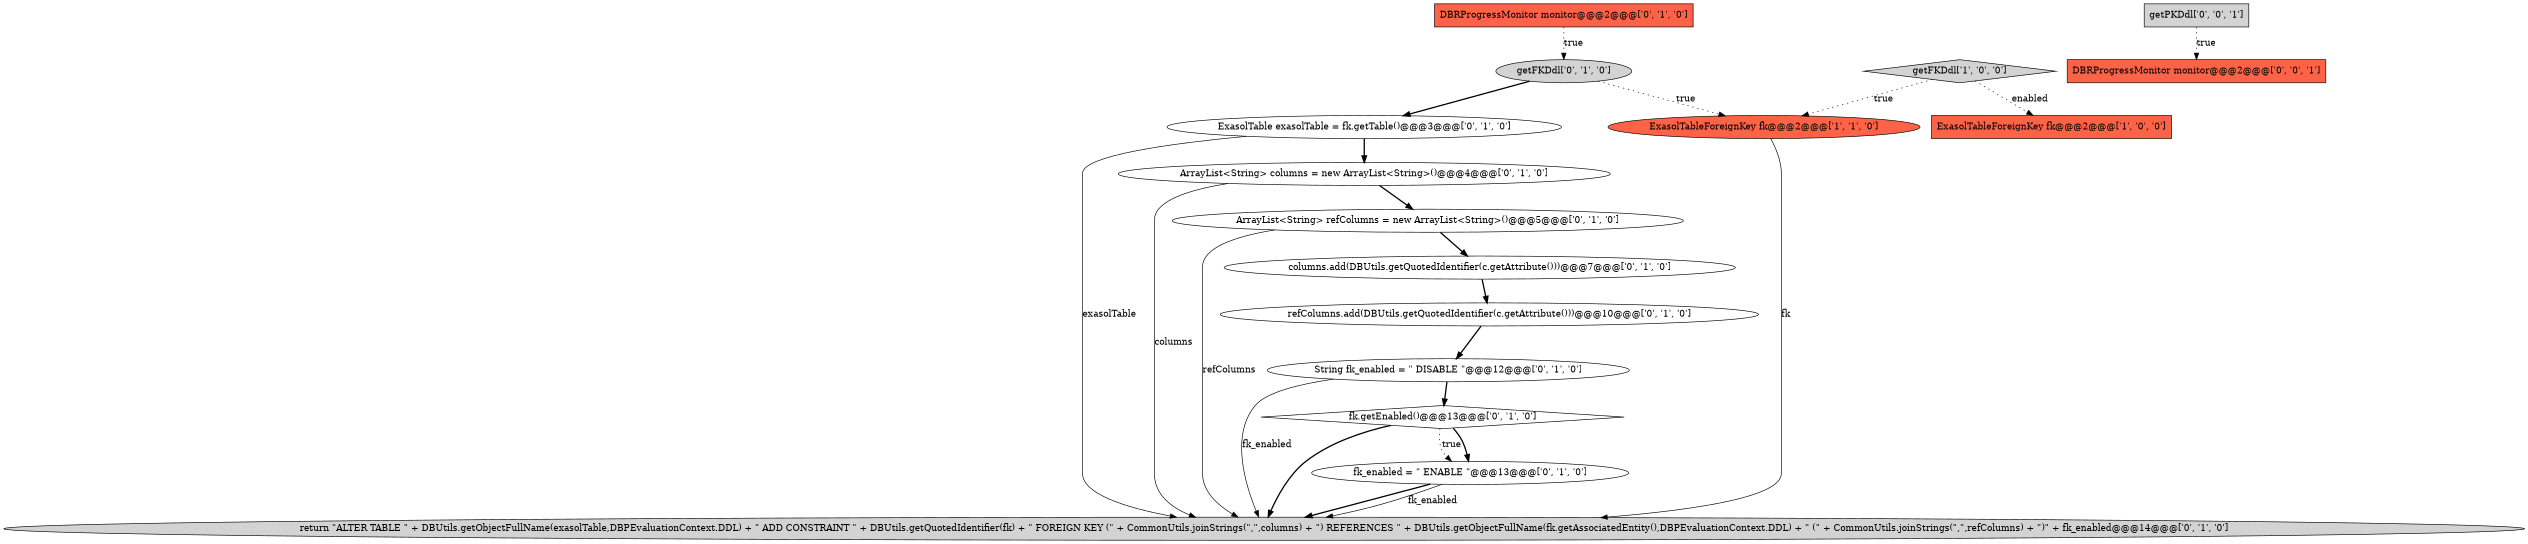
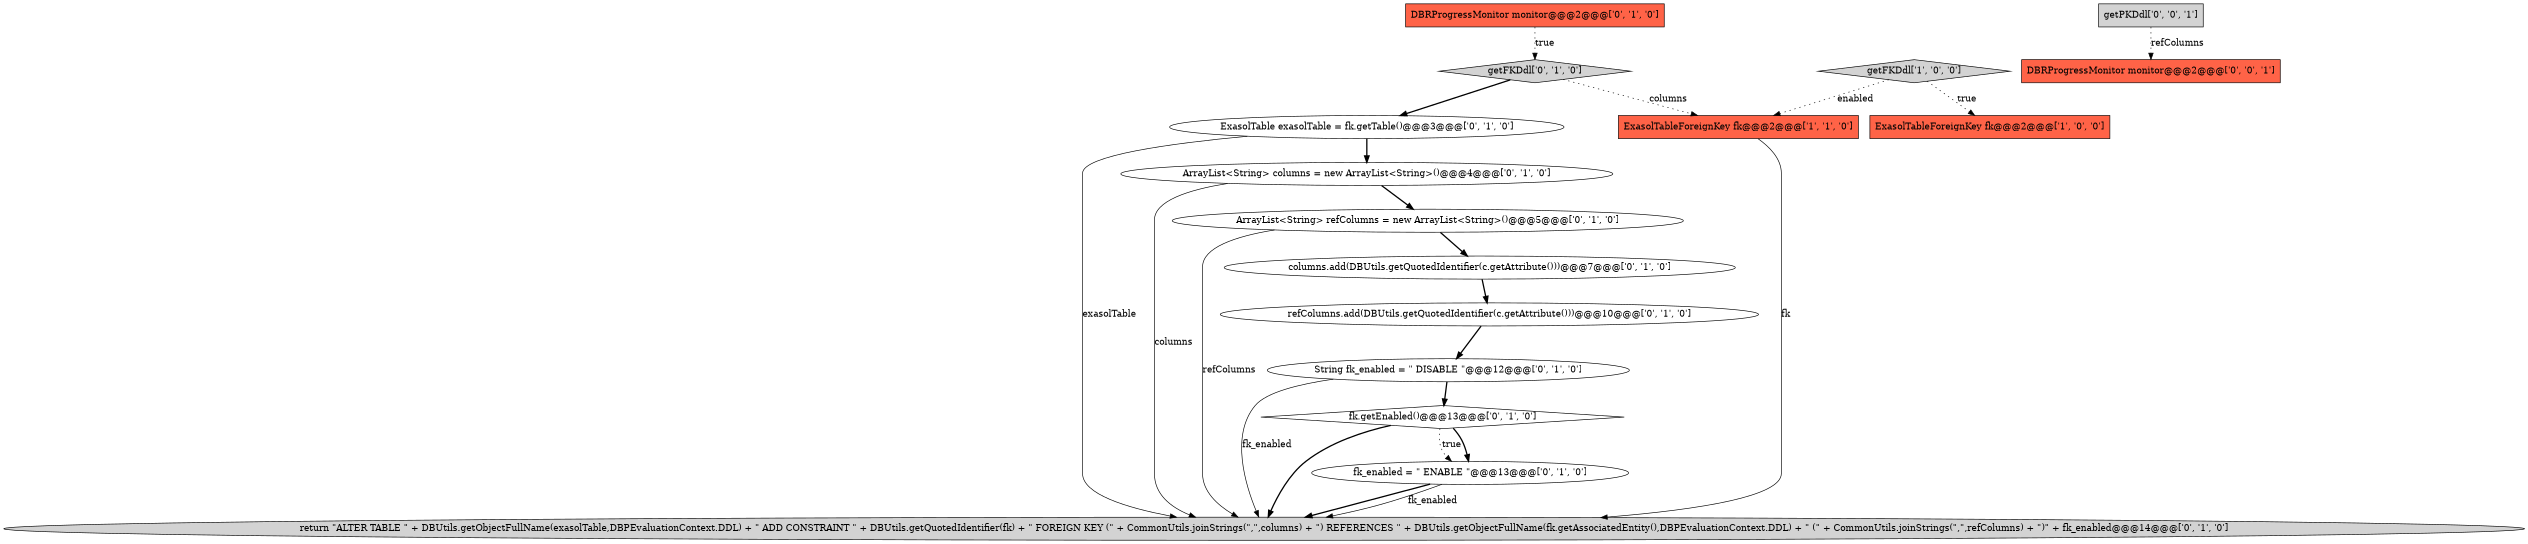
(2206, 43) -> (2178, 43)
(1564, 71) -> (1535, 71)
(1686, 99) -> (1668, 99)
(1884, 99) -> (1855, 99)
(2030, 99) -> (1967, 99)
(1764, 127) -> (1738, 127)
